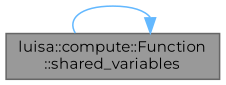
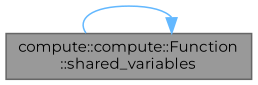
(113, 56) -> (129, 56)
